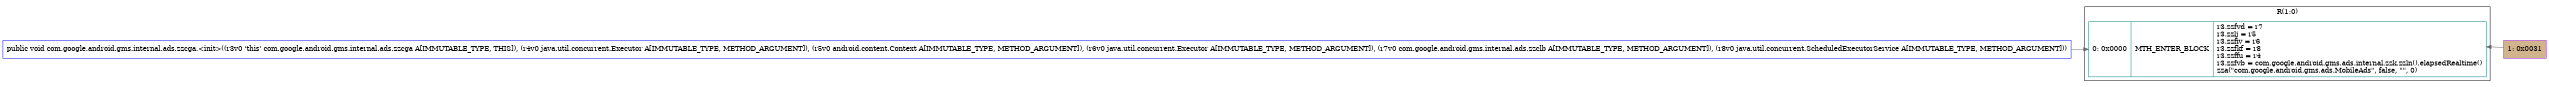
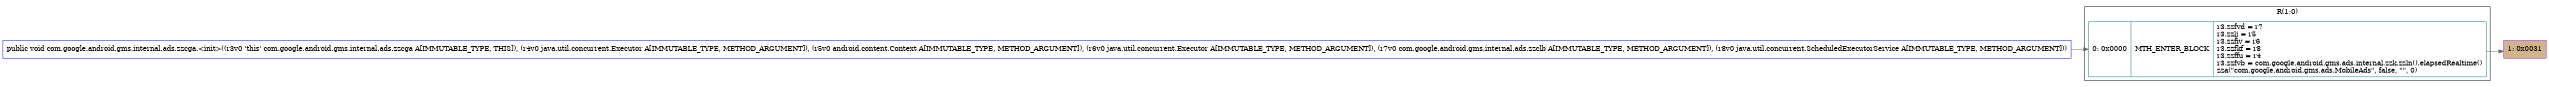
(2497, 47) -> (2493, 52)
